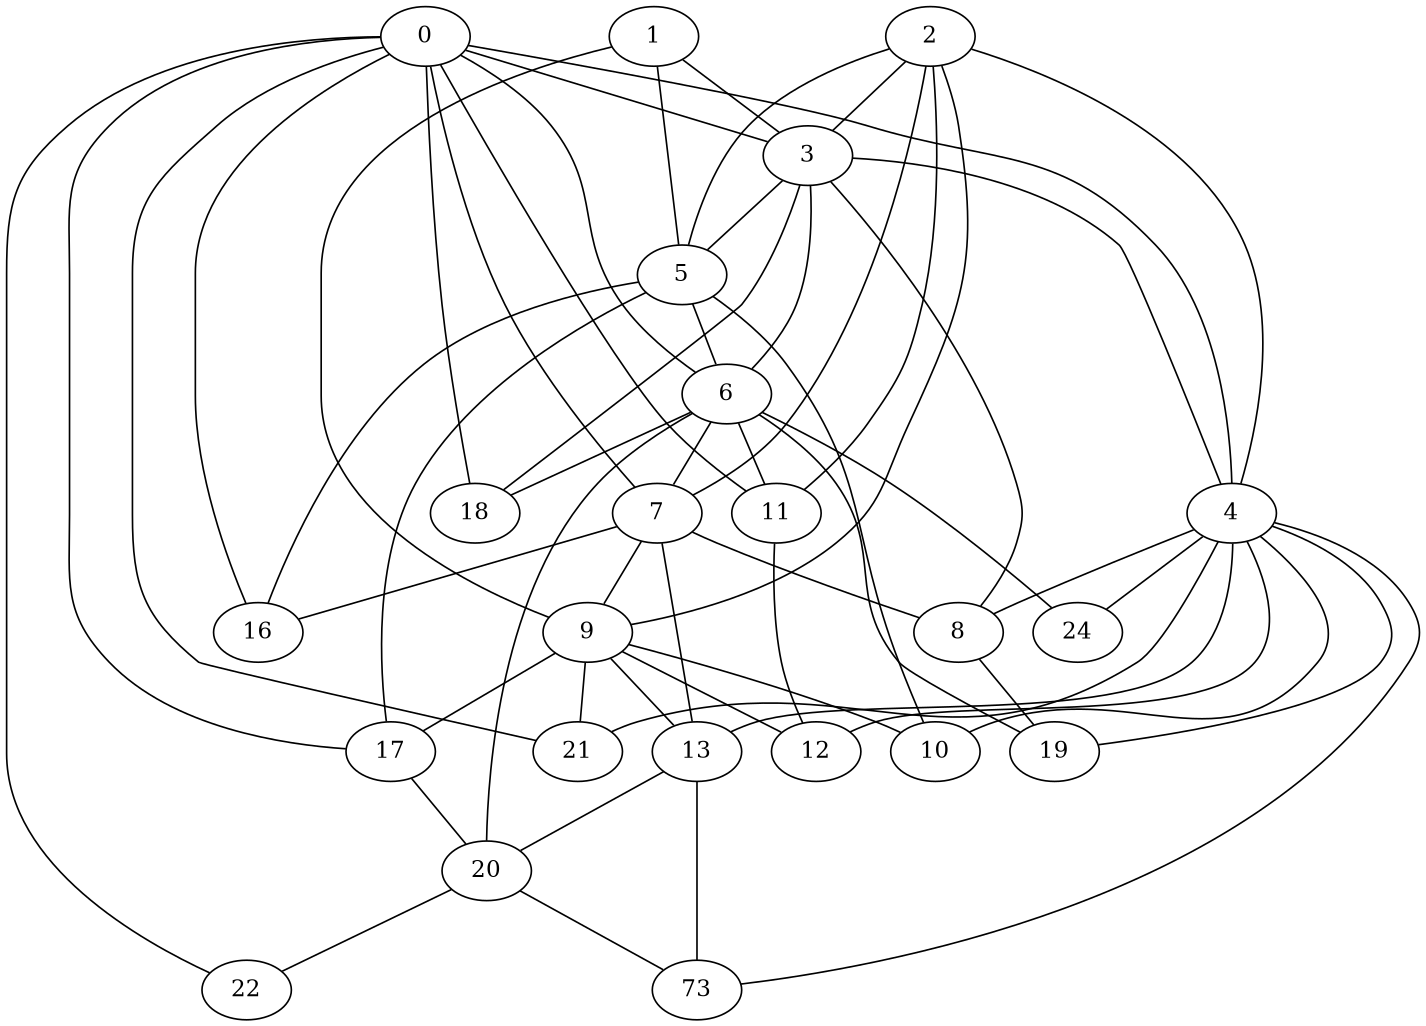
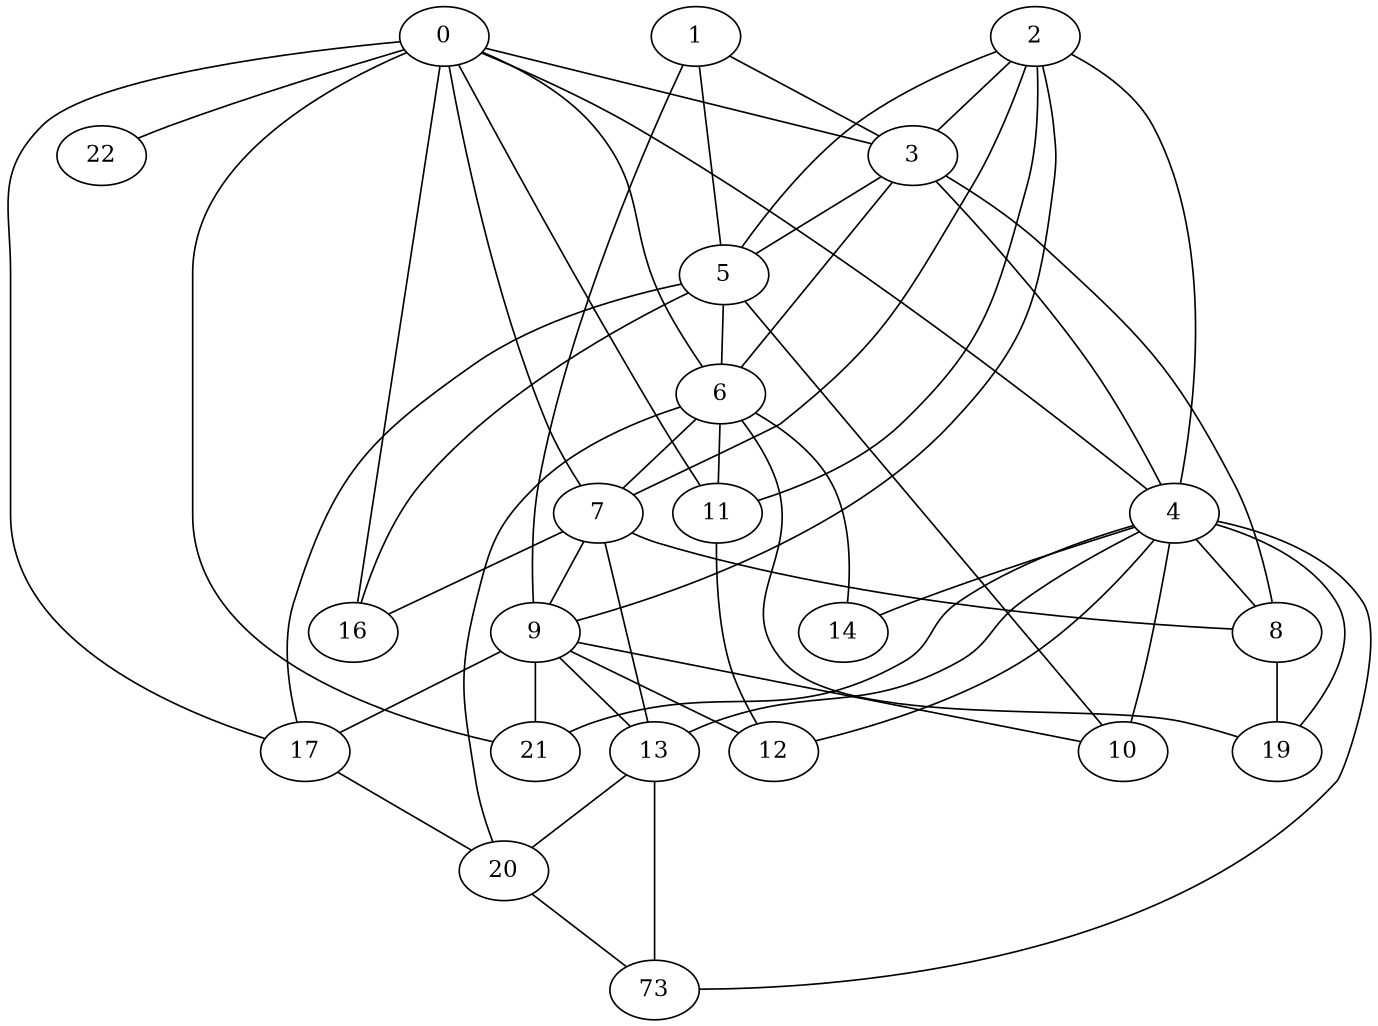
(475, 513) -> none
(1078, 632) -> (843, 632)
(367, 930) -> none
